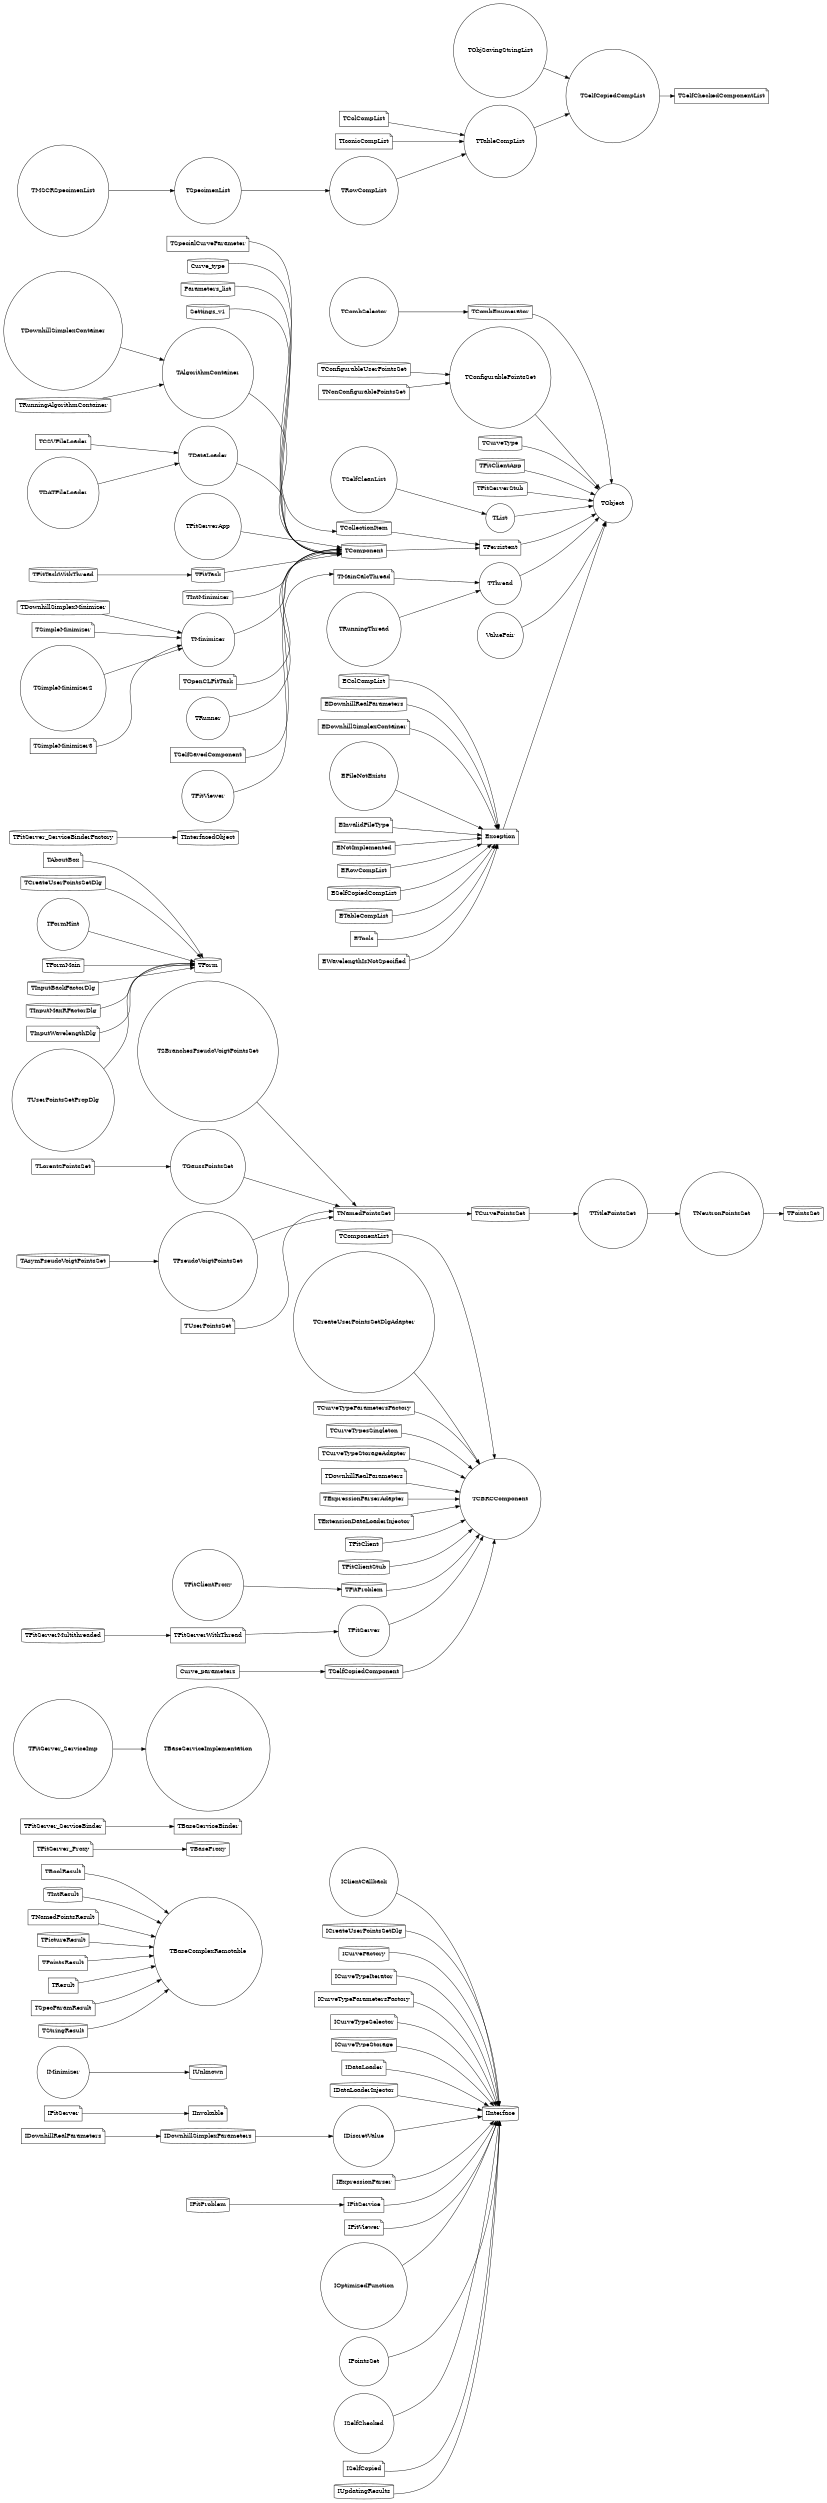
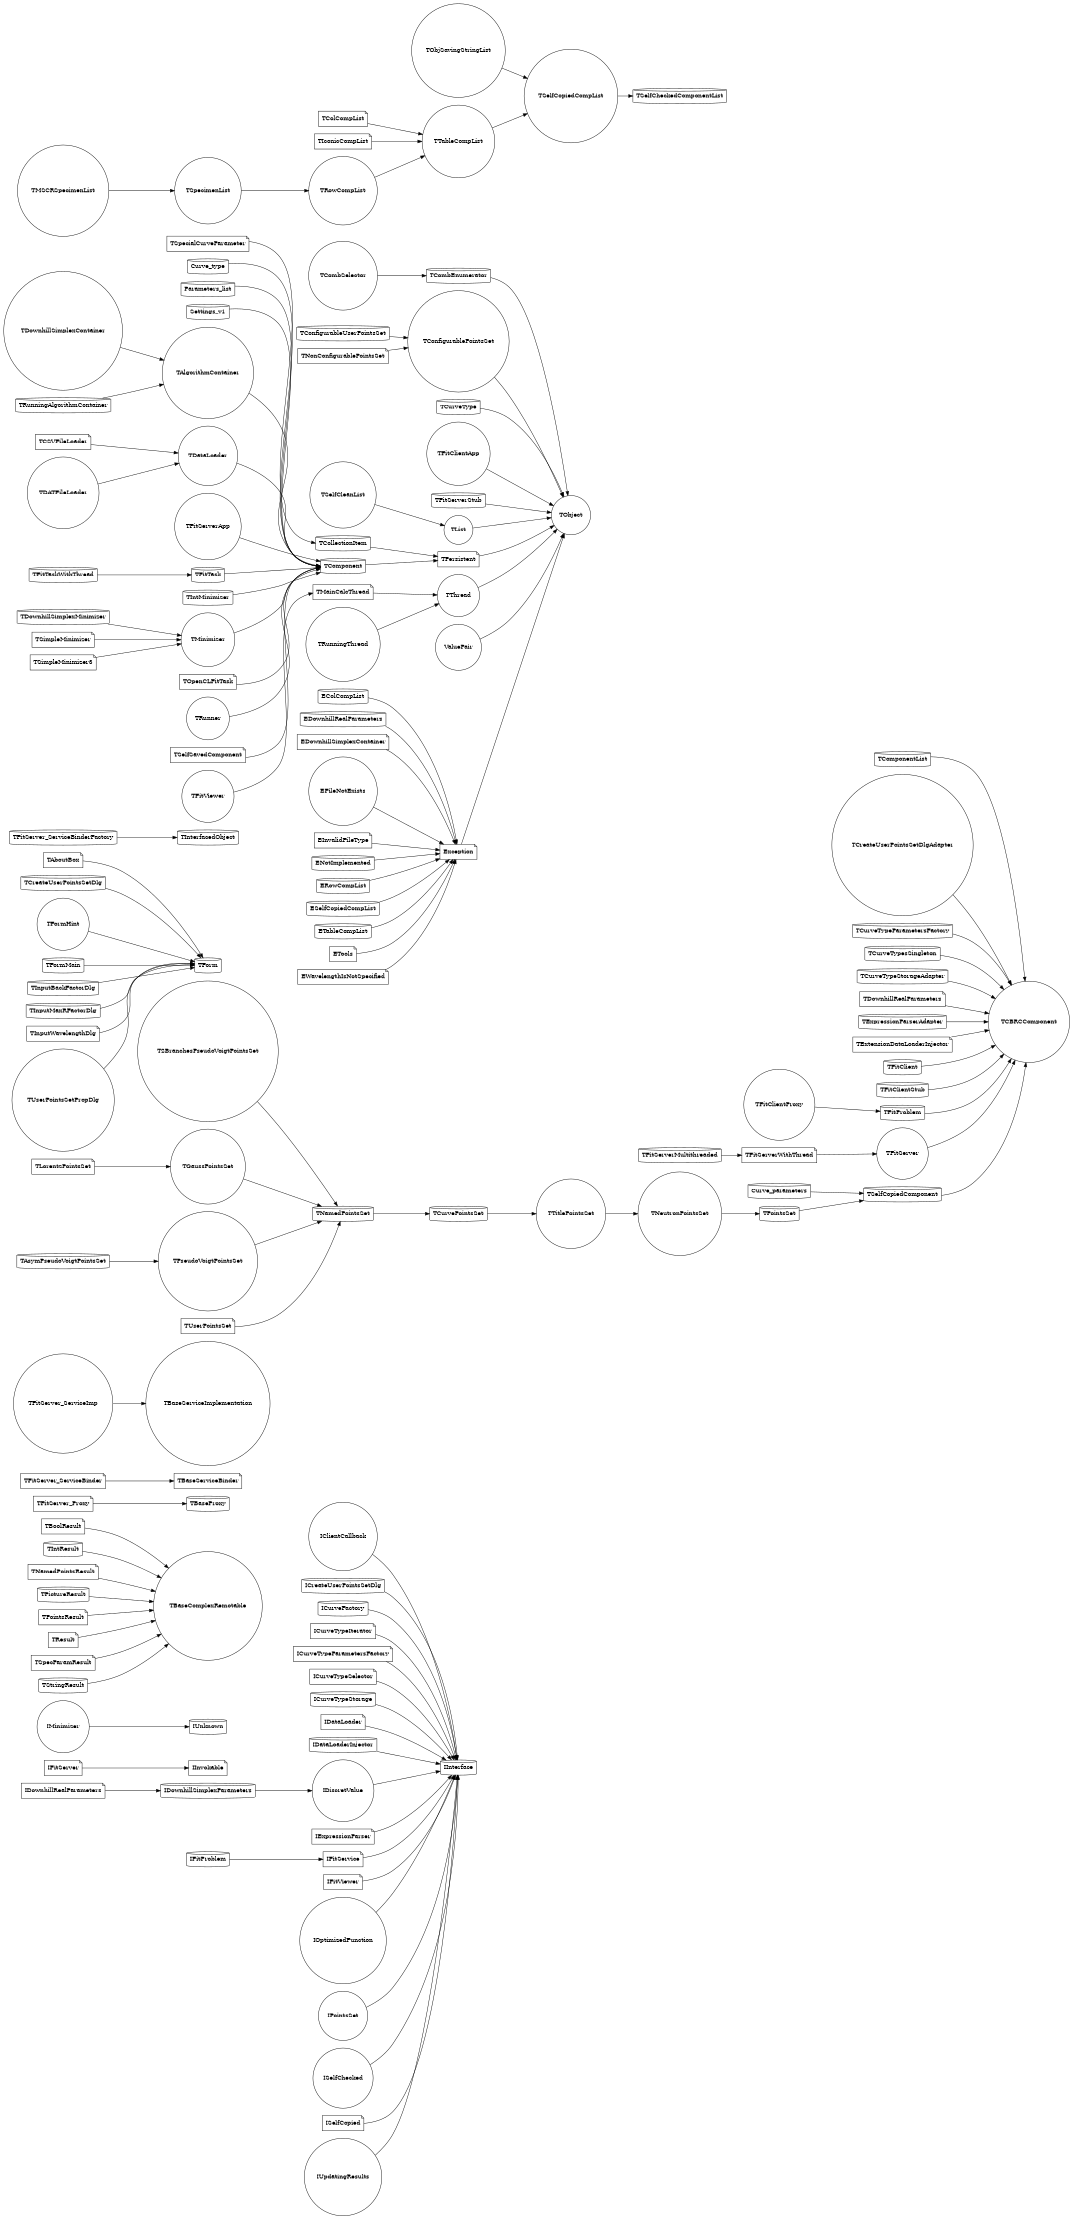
(722, 96) -> (680, 96)
(500, 466) -> (458, 454)
(63, 688) -> none
none -> (829, 1206)
(364, 2491) -> (343, 2177)
